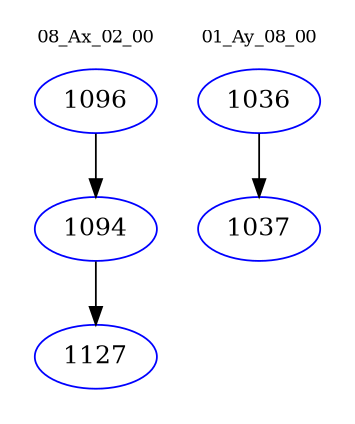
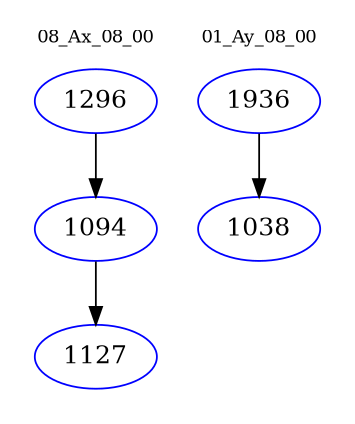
(96, 38) -> (96, 38)
(96, 101) -> (96, 101)
(259, 101) -> (259, 101)
(259, 229) -> (259, 229)
